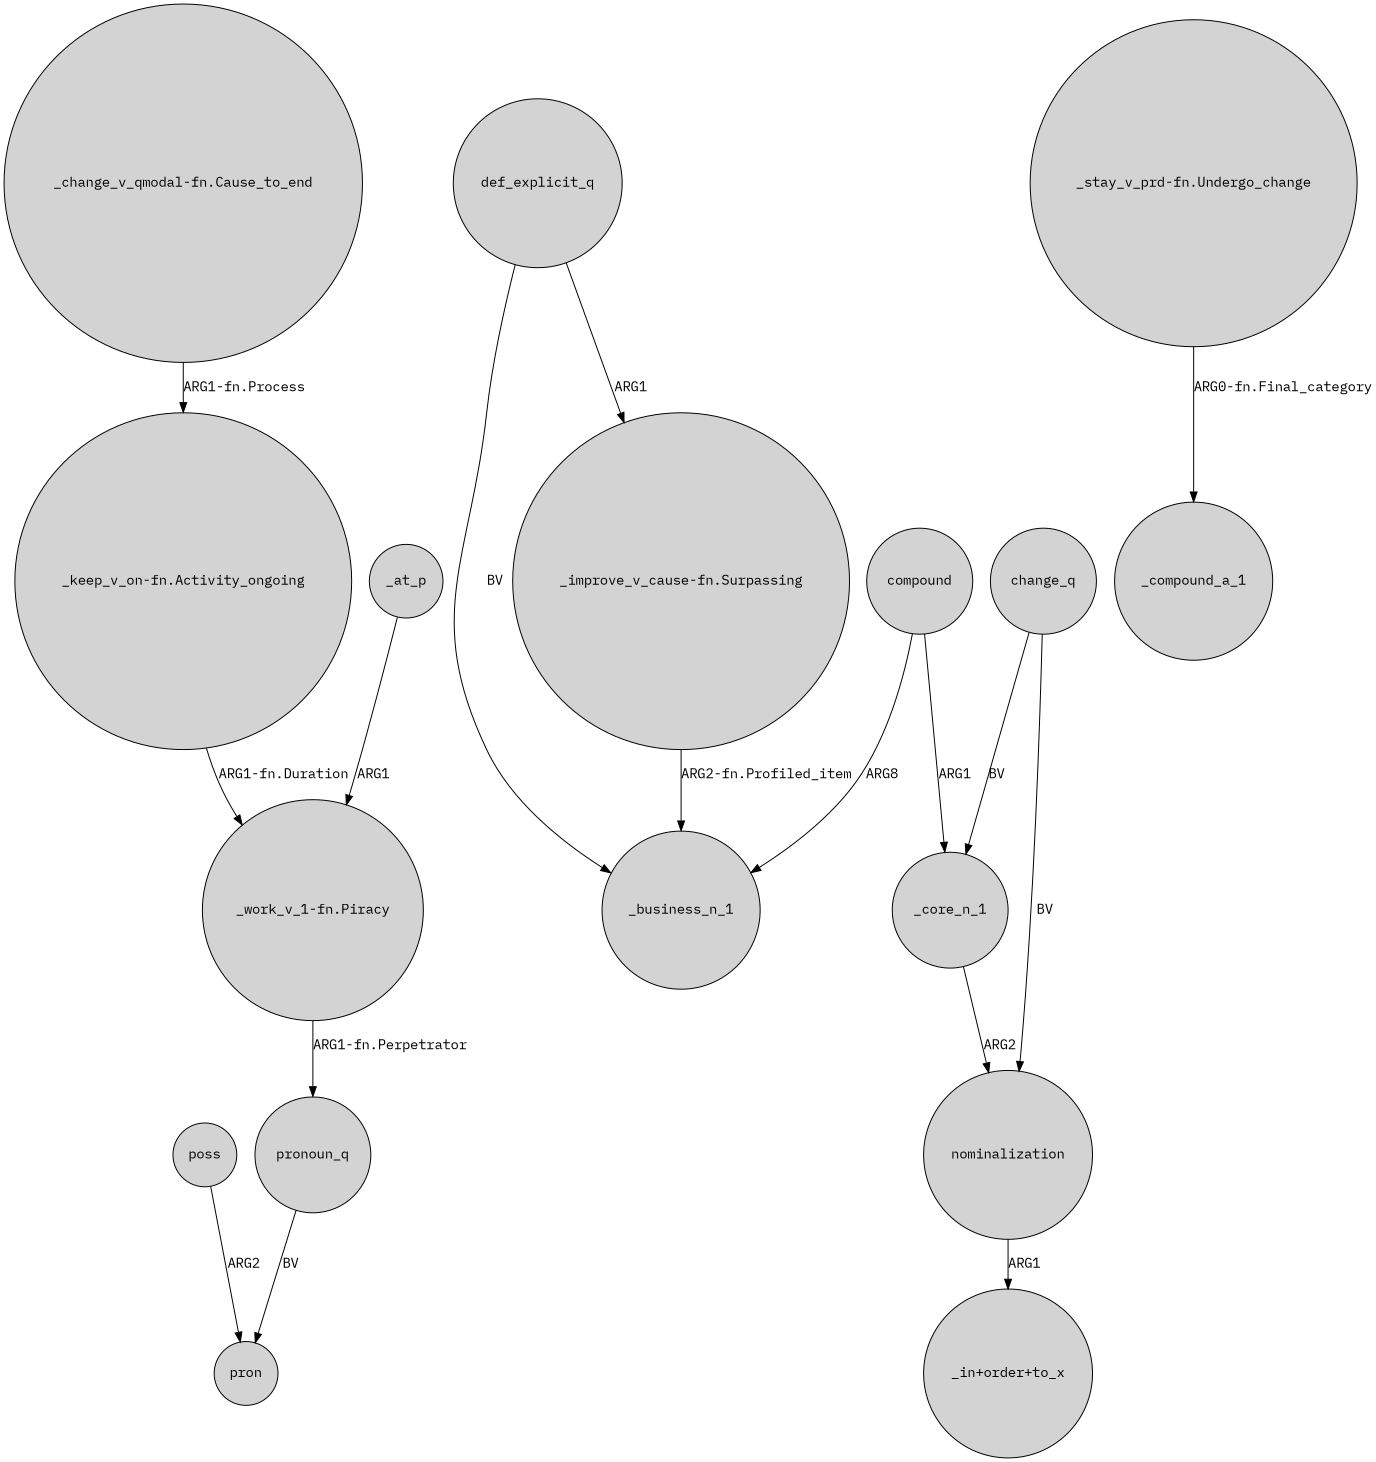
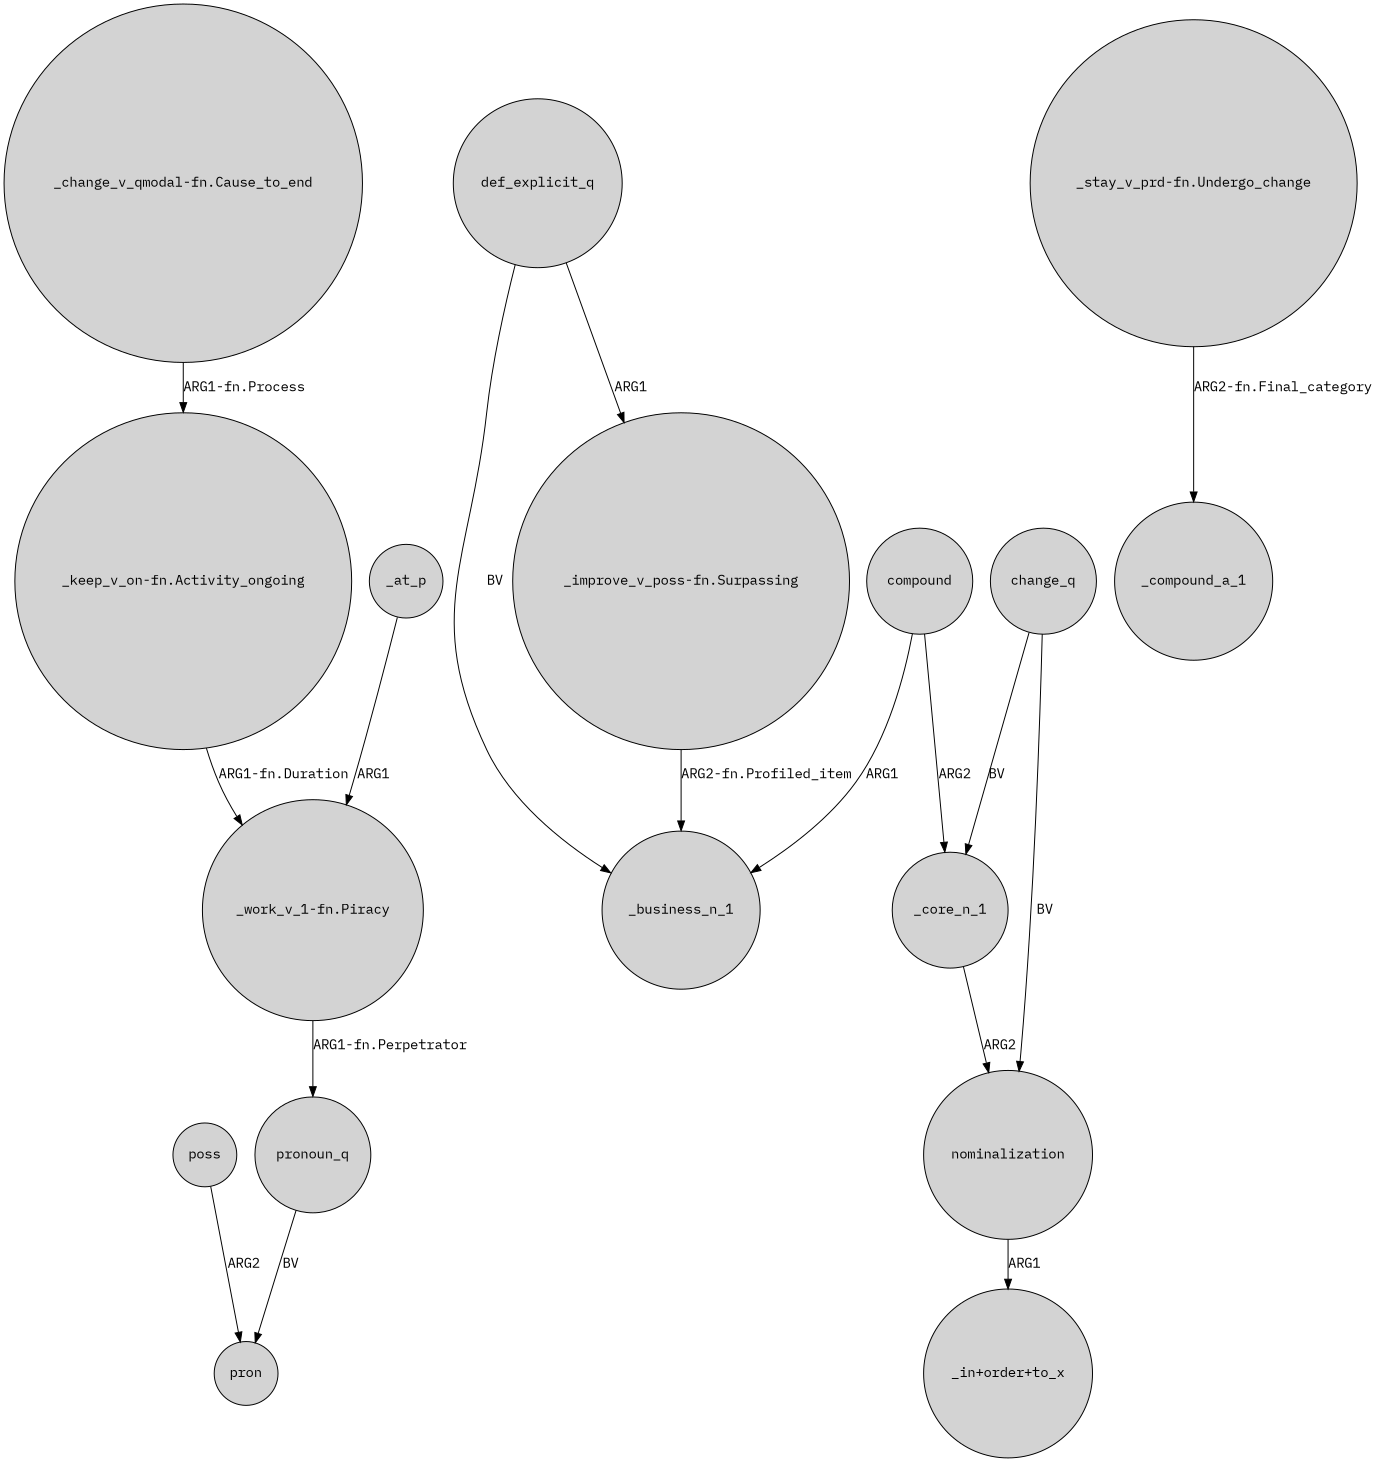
(1283, 388) -> (1283, 388)
(681, 581) -> (681, 581)
(882, 775) -> (882, 775)
(955, 775) -> (955, 775)
